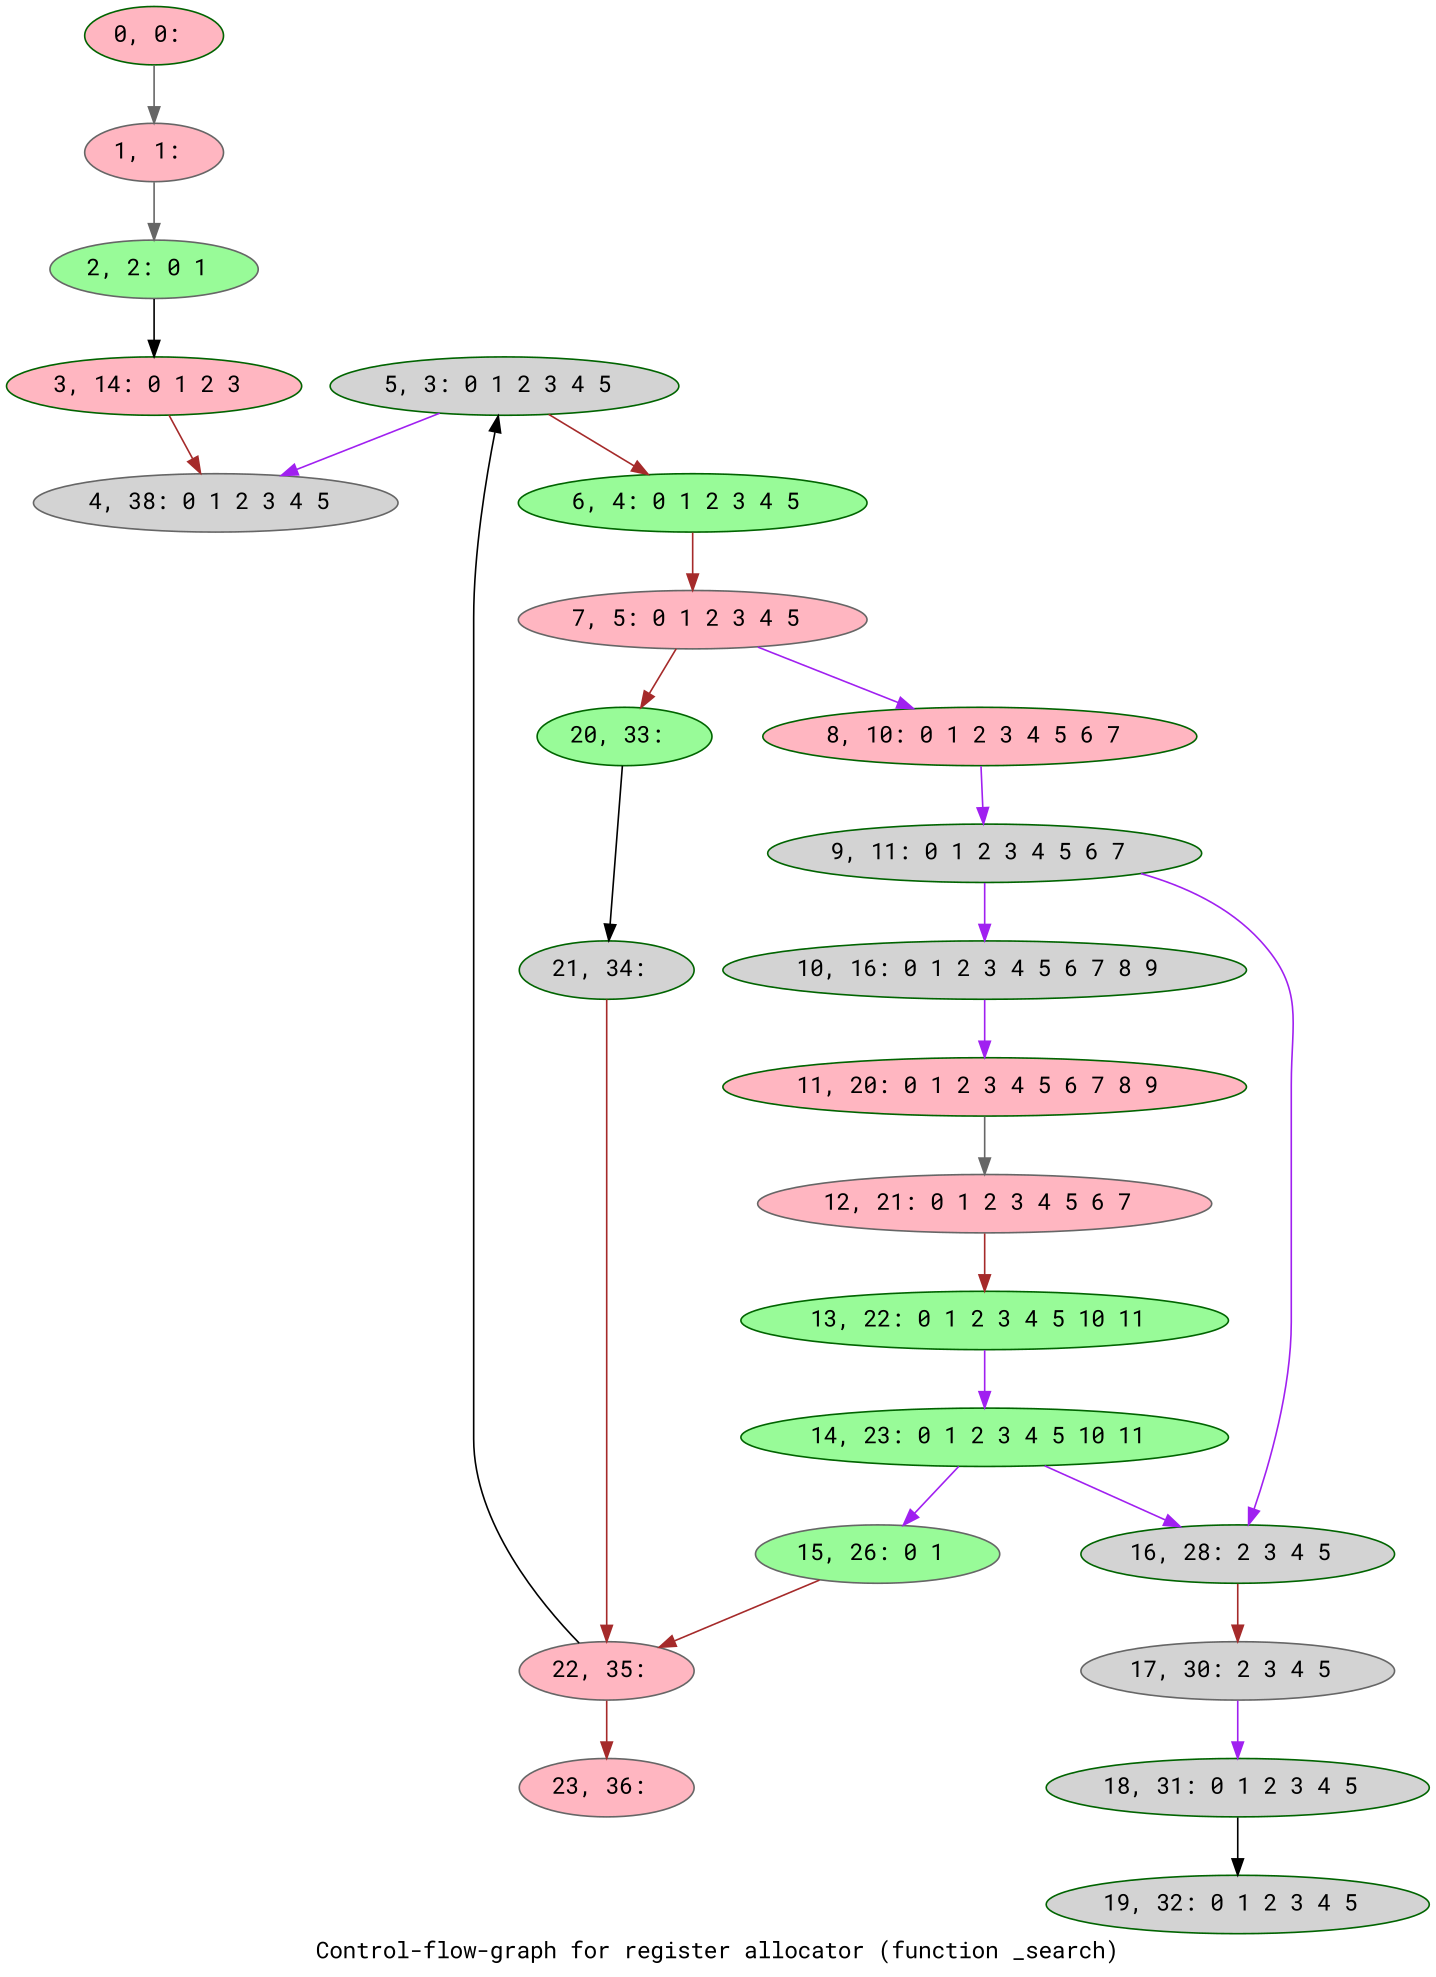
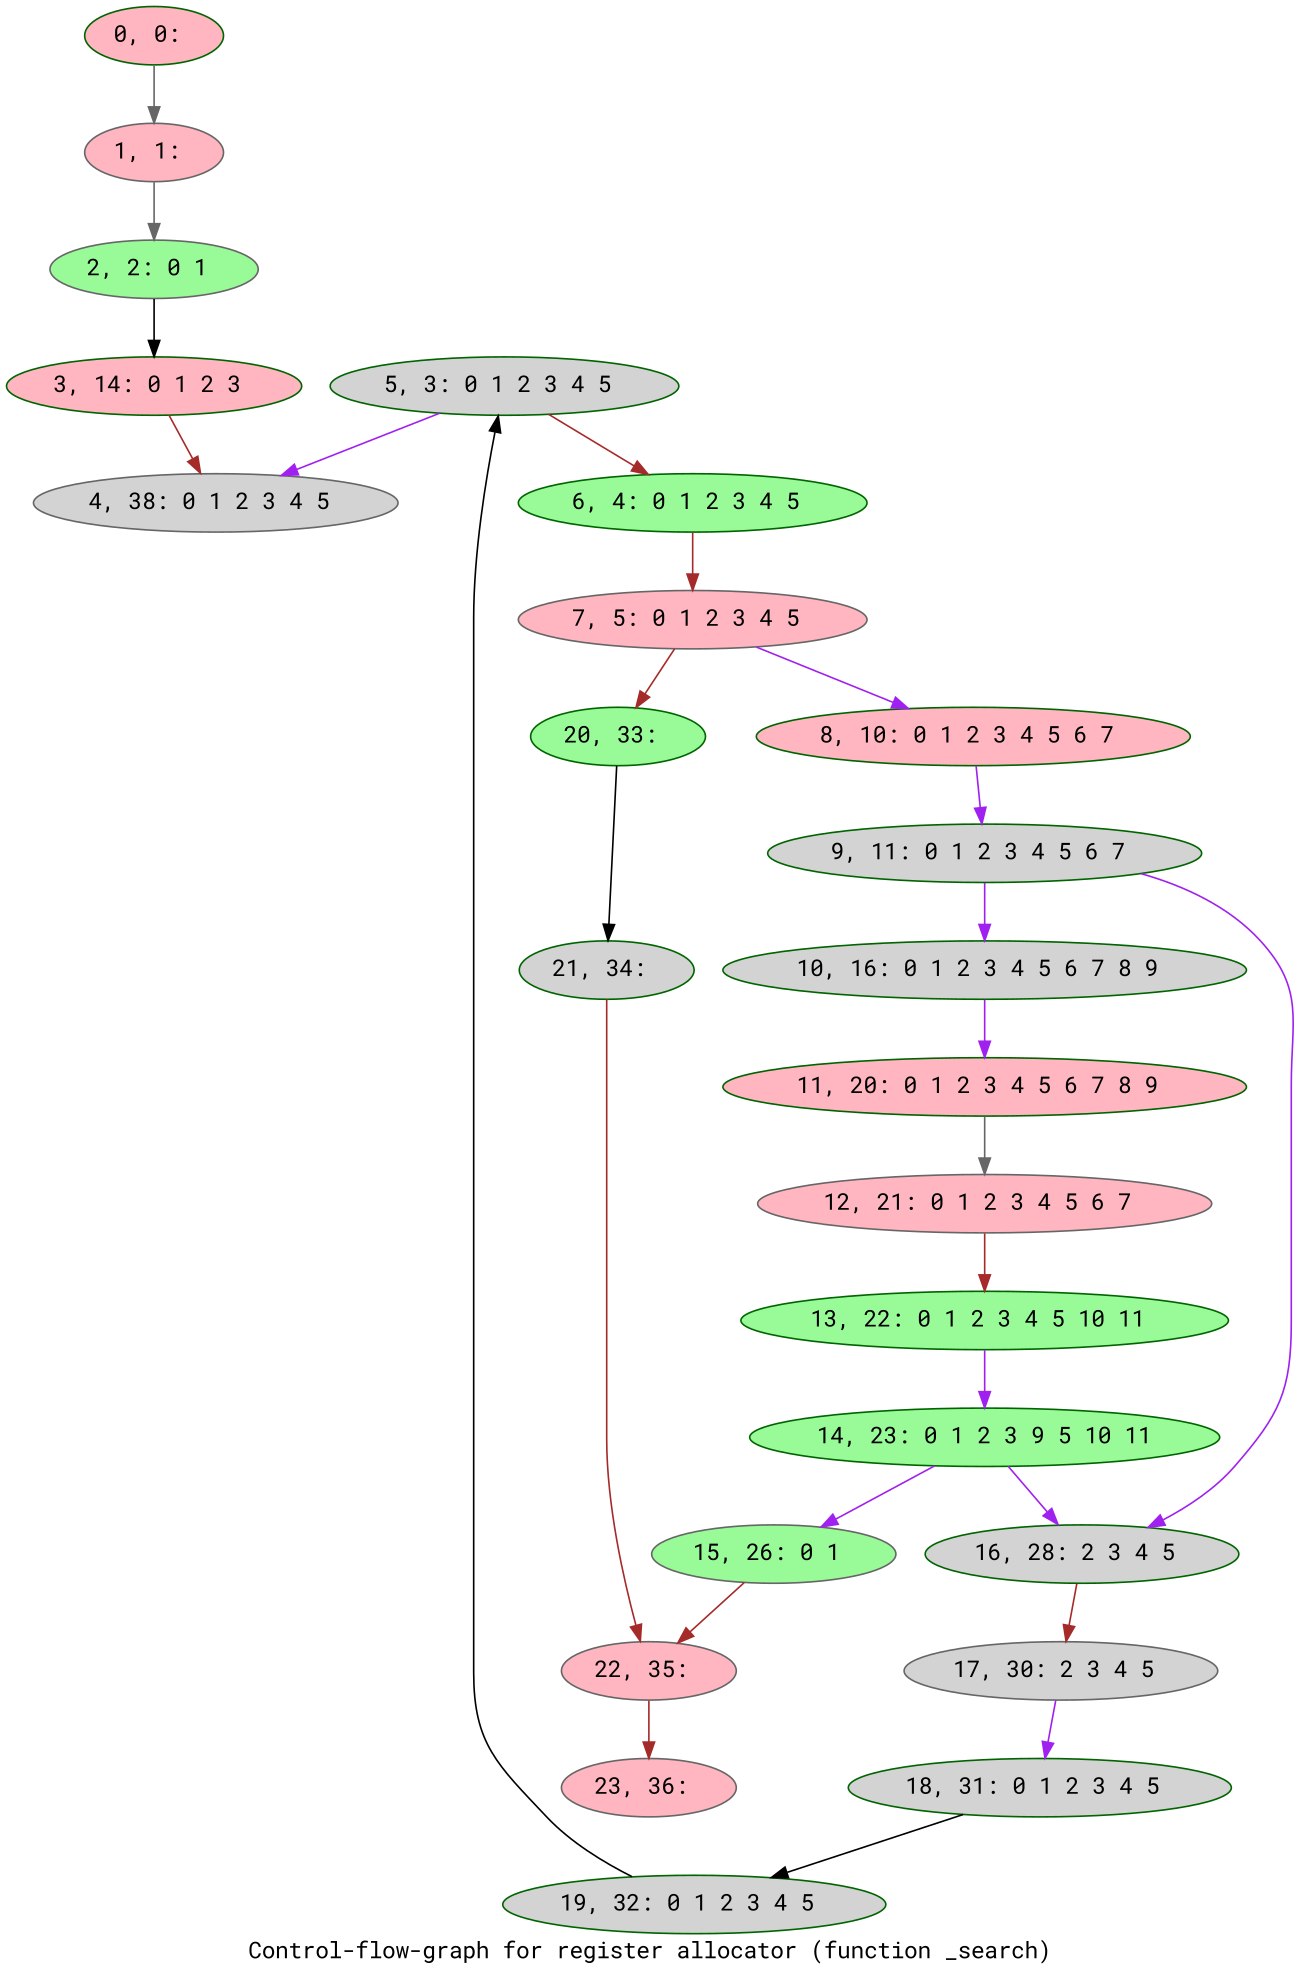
(474, 1052) -> (474, 1188)
(985, 1437) -> (985, 1437)
